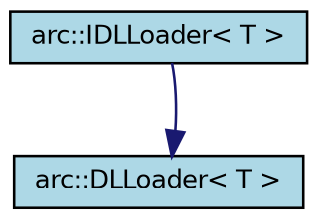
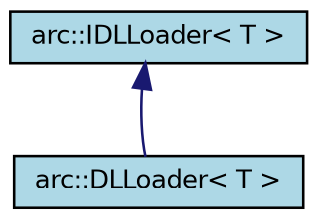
(176, 97) -> (142, 123)
